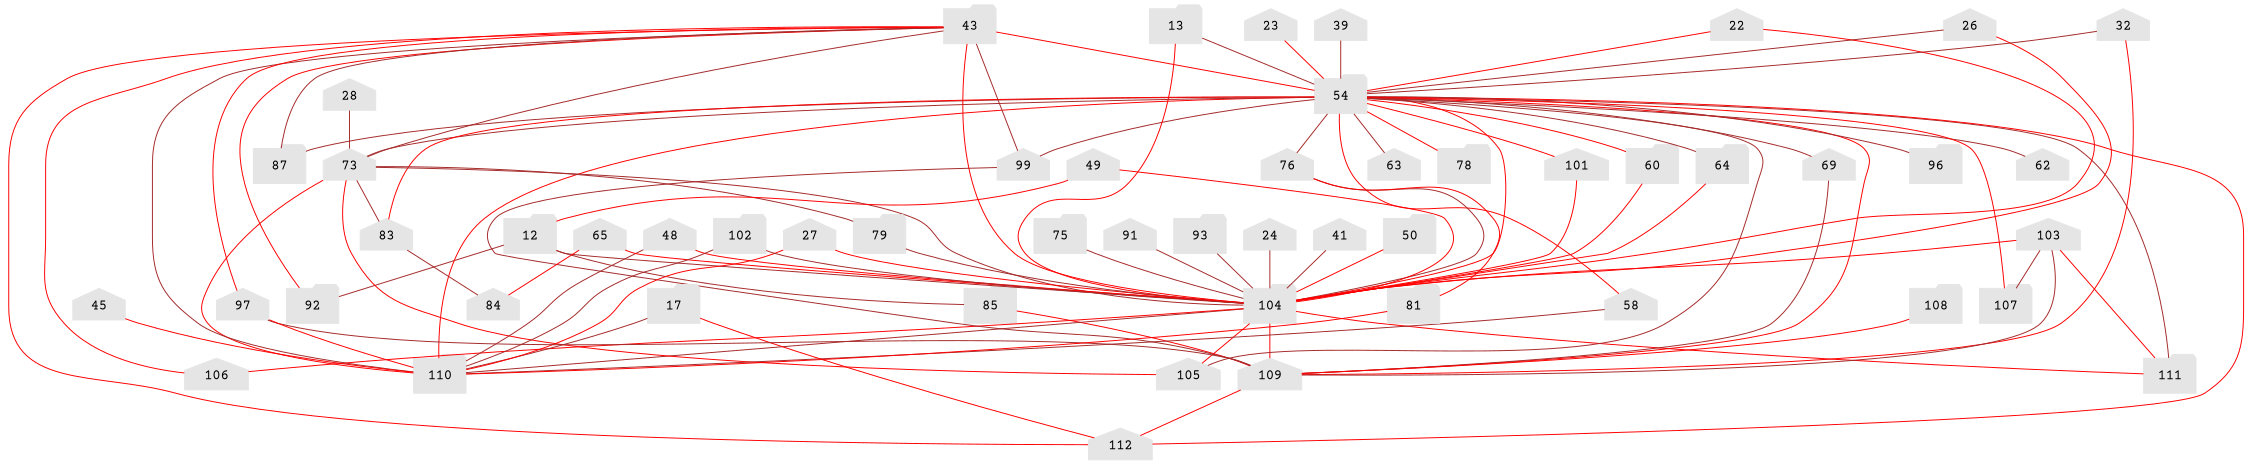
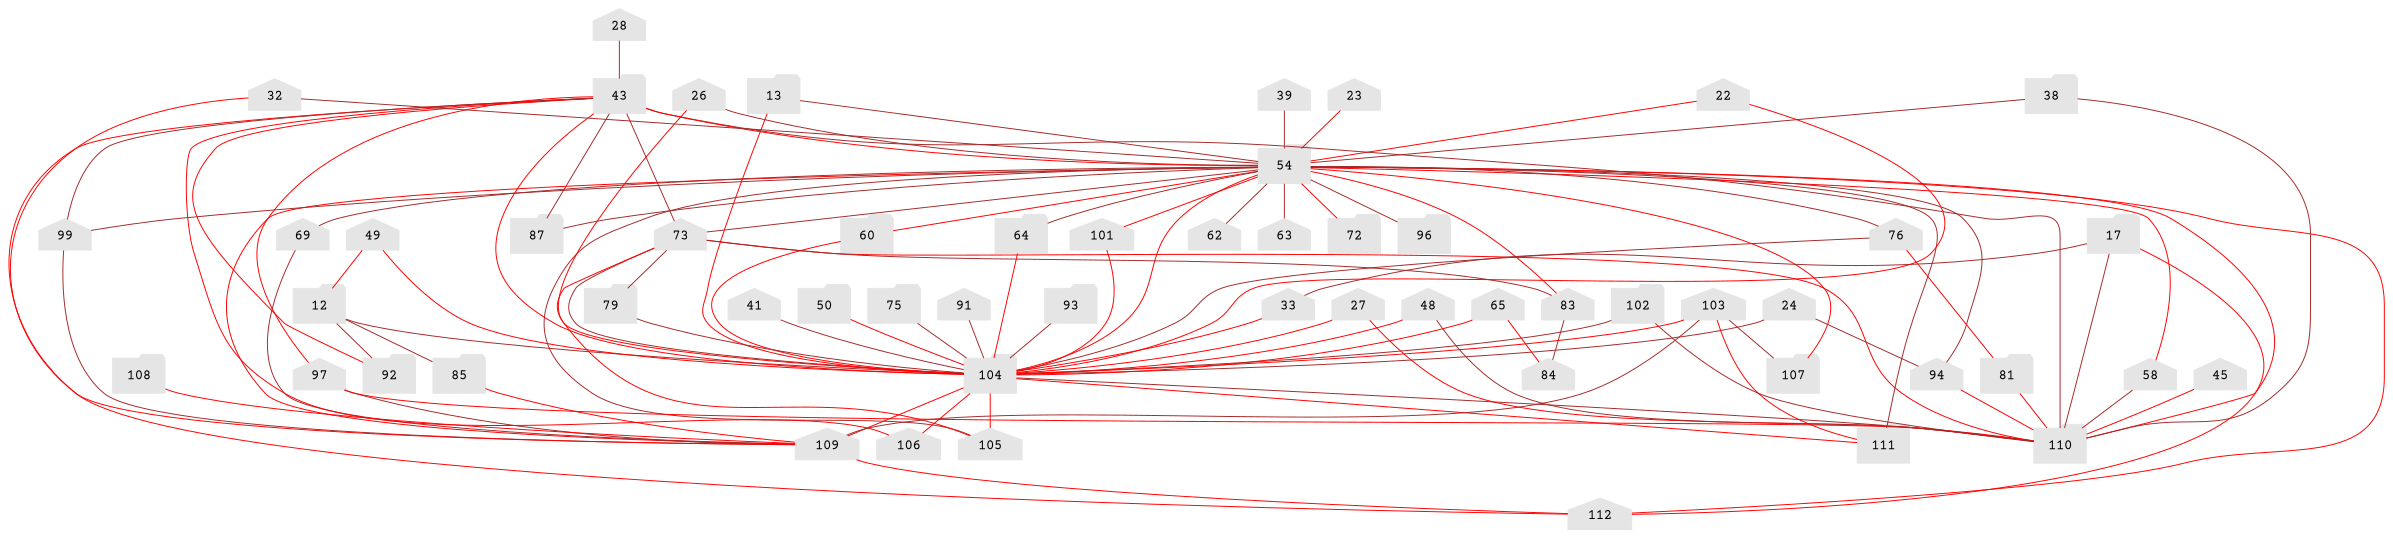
none -> (2051, 96)
(350, 130) -> (619, 60)
(1464, 166) -> (1354, 236)
none -> (1288, 306)
none -> (1937, 376)
